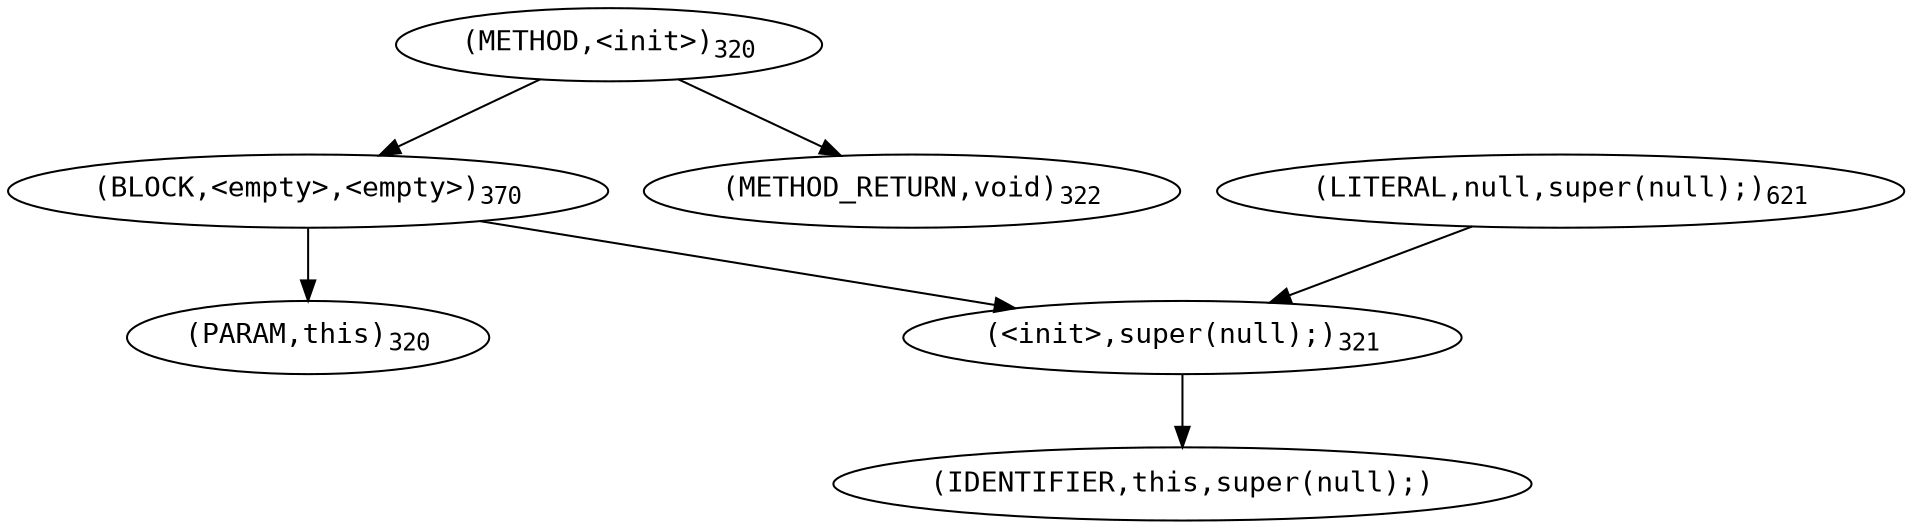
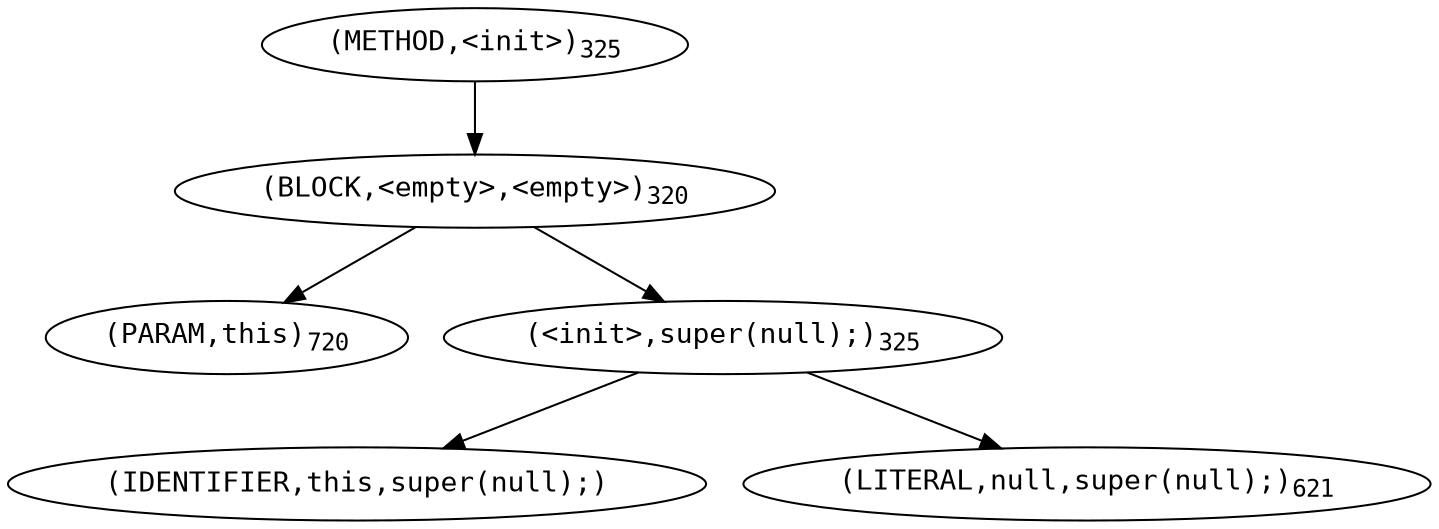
(735, 42) -> (601, 42)
(501, 188) -> (668, 188)
(912, 191) -> none
(1380, 261) -> (895, 407)
(410, 334) -> (329, 334)
(1359, 334) -> (900, 334)
